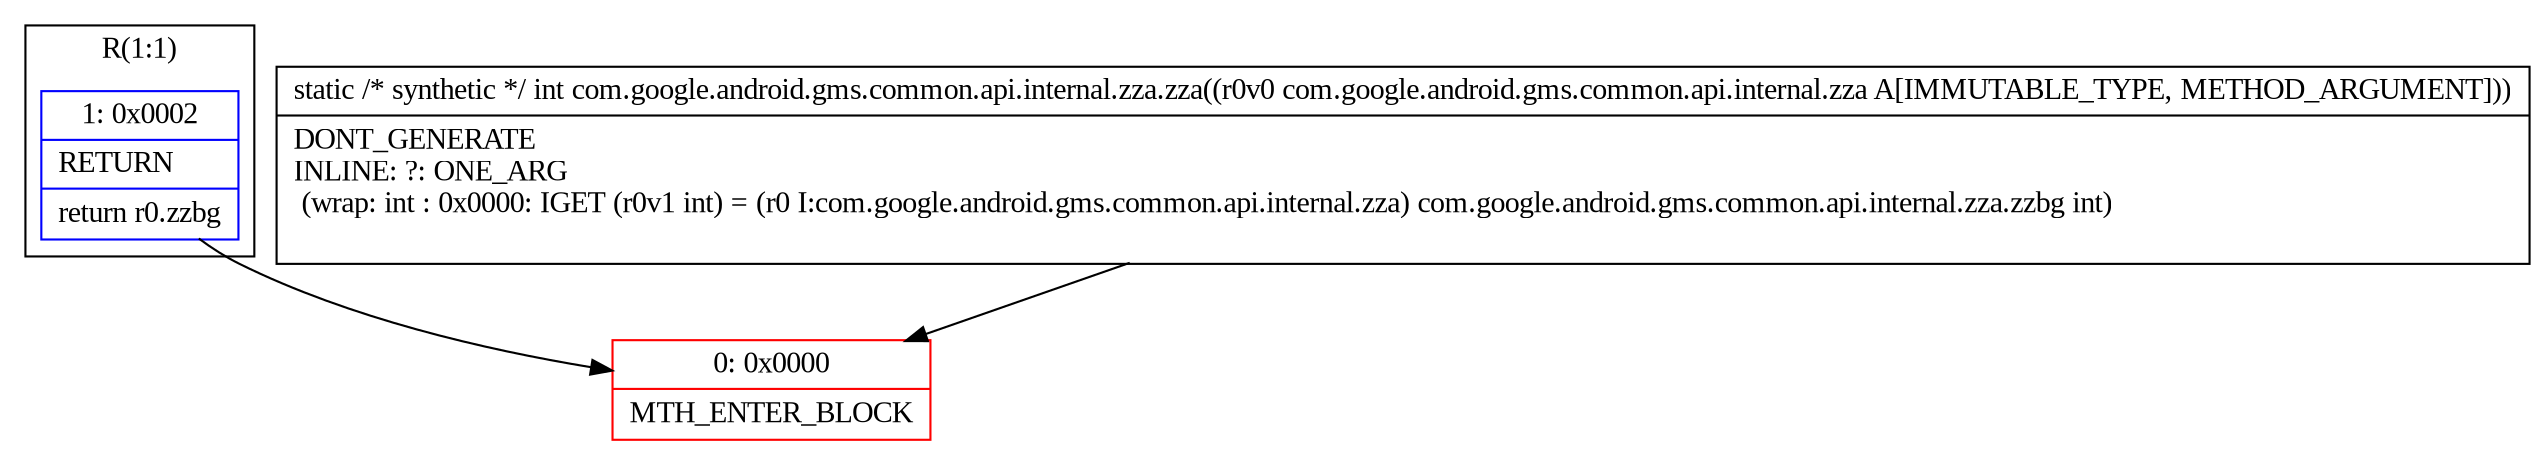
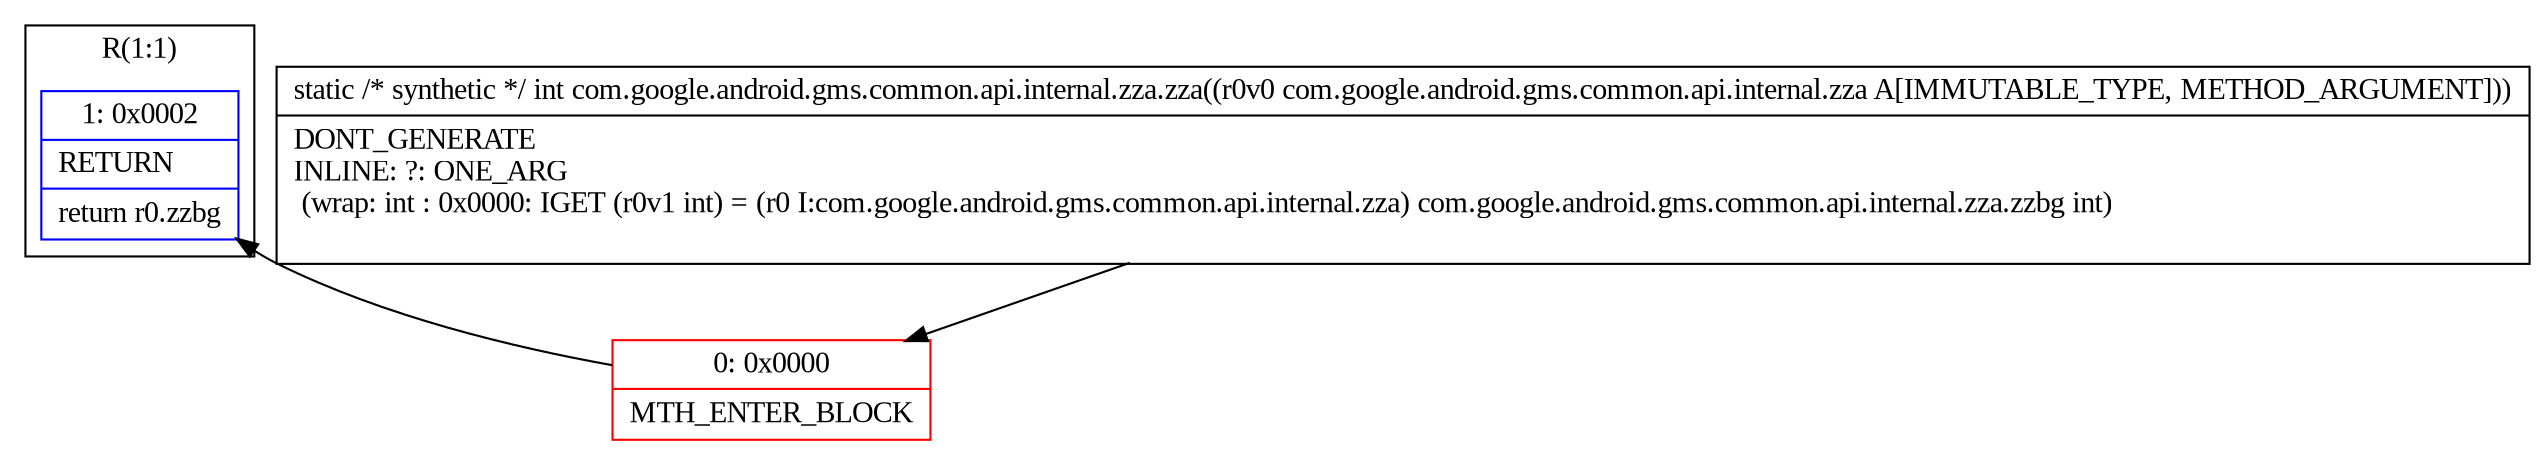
(389, 321) -> (429, 322)
